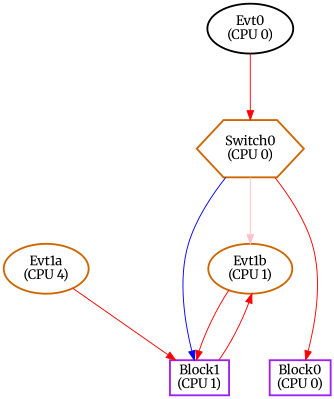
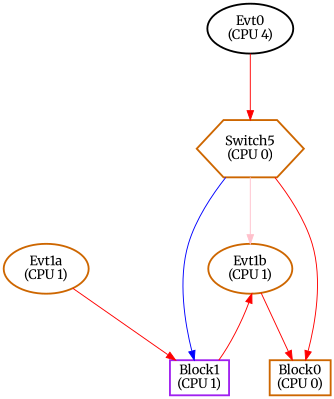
(250, 29) -> (250, 29)
(250, 149) -> (250, 149)
(46, 269) -> (46, 269)
(212, 320) -> (275, 322)
(300, 378) -> (300, 378)
